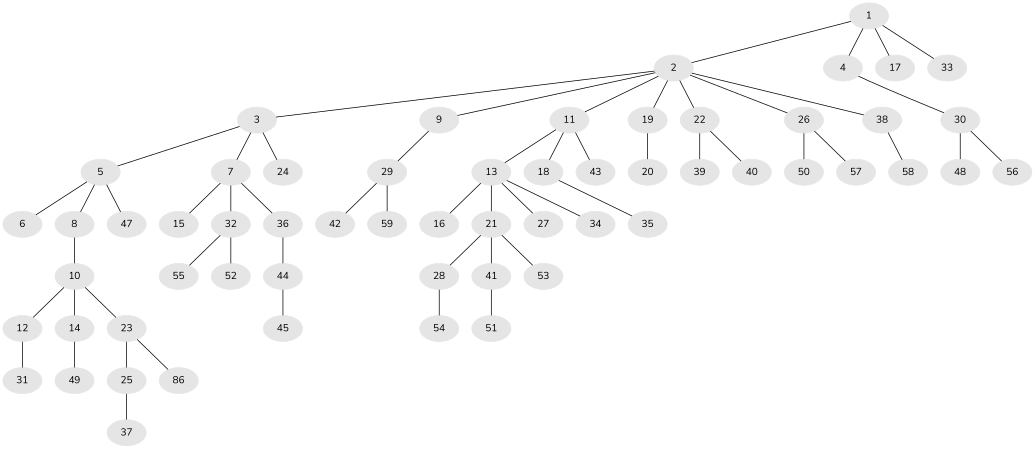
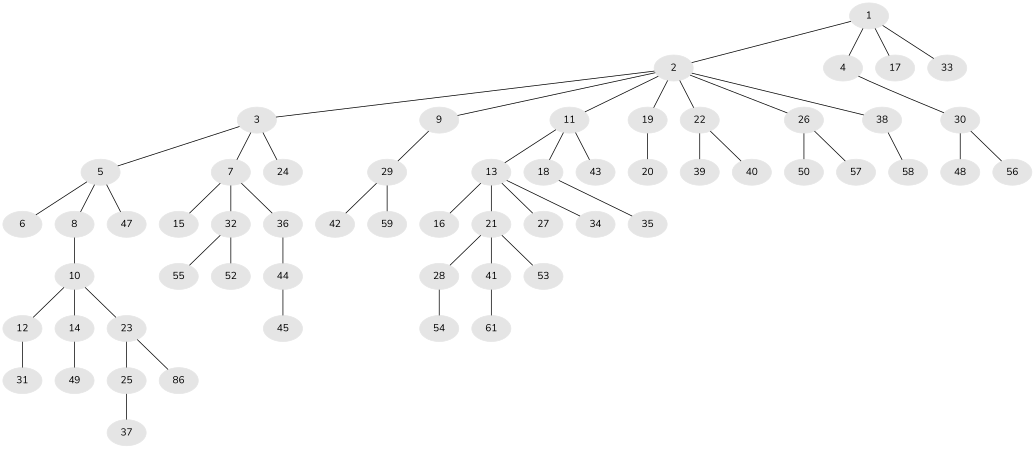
(491, 329) -> (491, 329)
